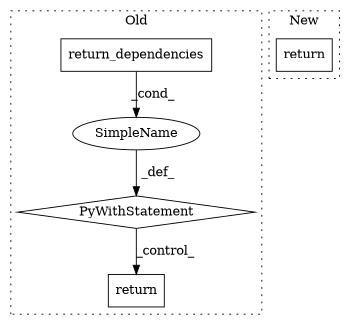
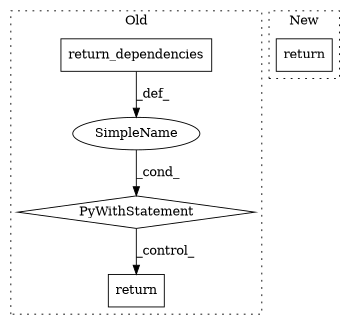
(153, 94) -> (153, 94)
(158, 173) -> (158, 173)
